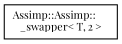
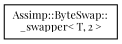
(61, 22) -> (61, 22)
